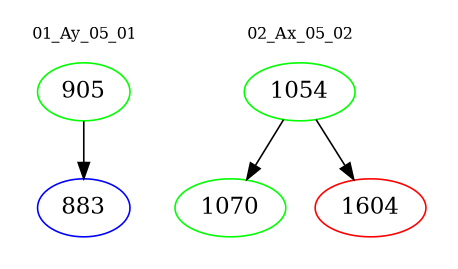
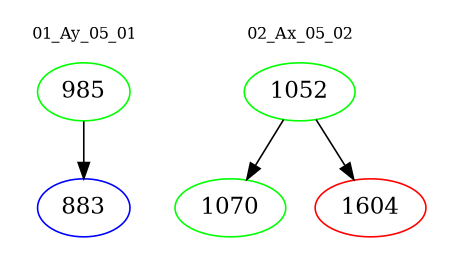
(84, 92) -> (84, 92)
(300, 92) -> (300, 92)
